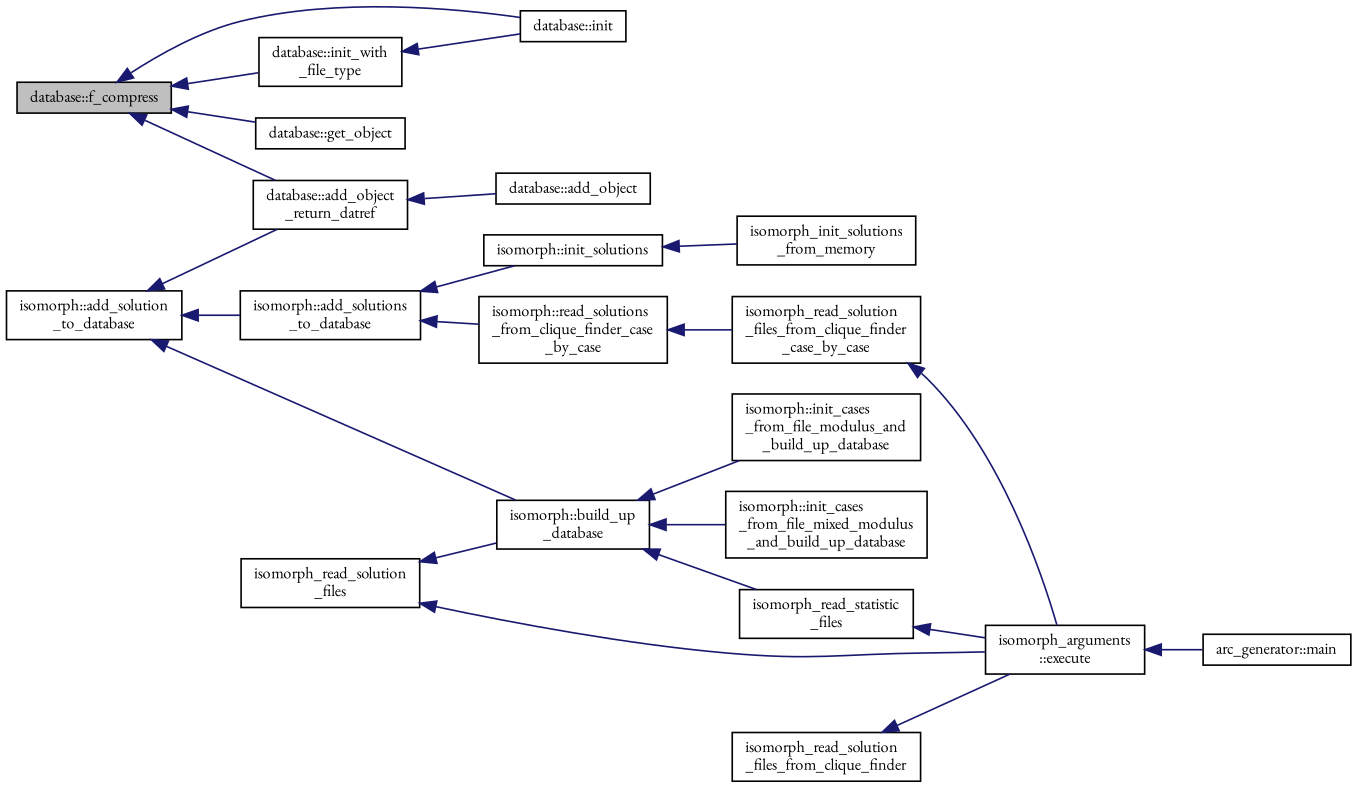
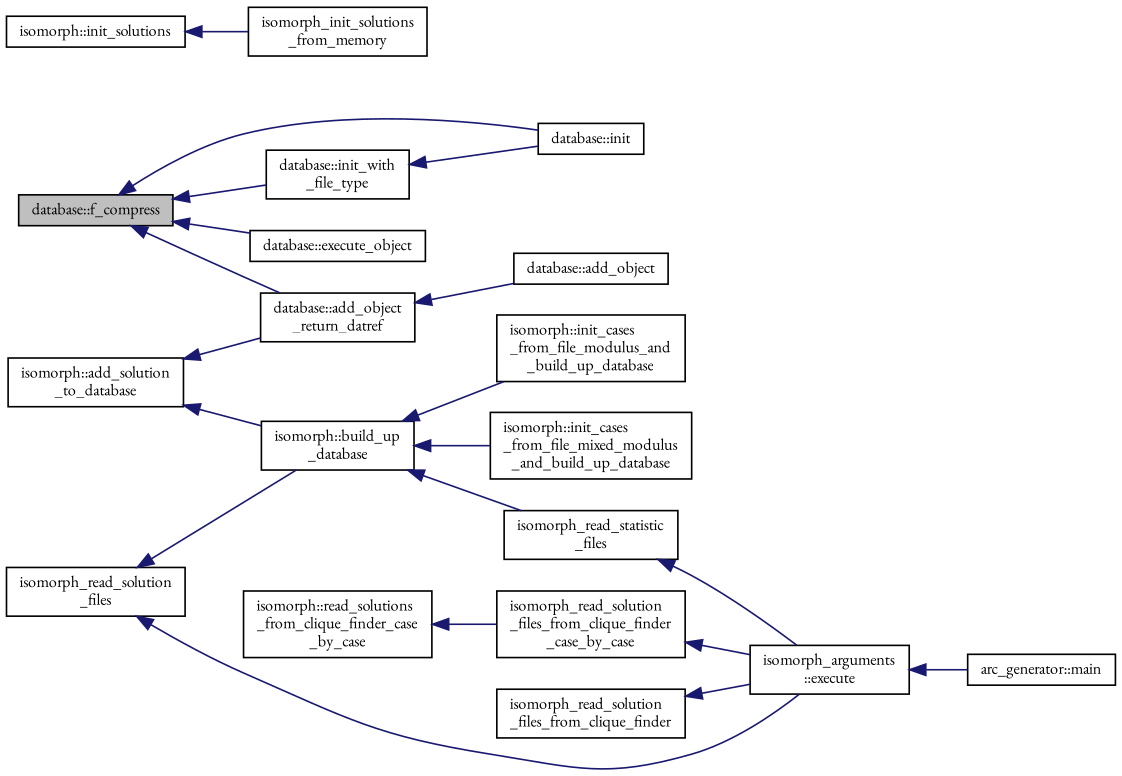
(330, 133) -> (338, 246)
(330, 315) -> none
